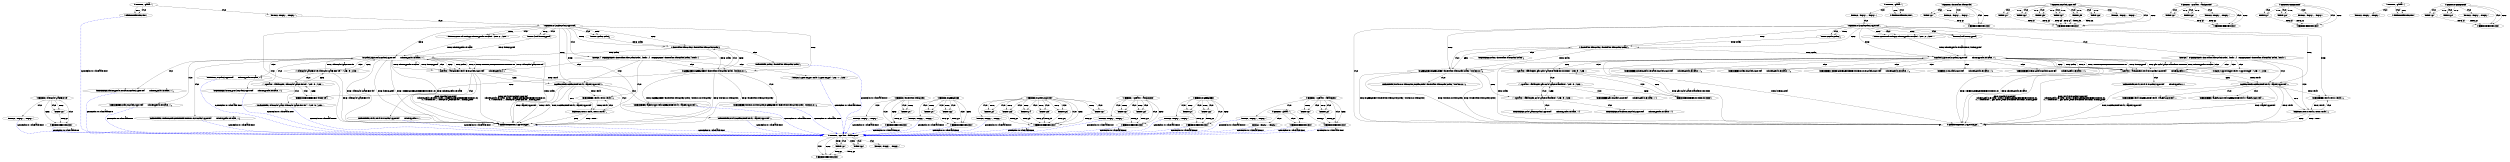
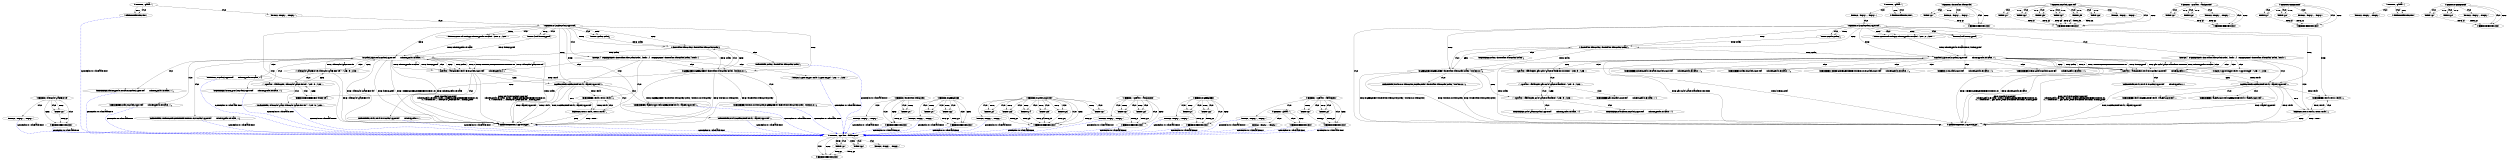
(1694, 98) -> none
